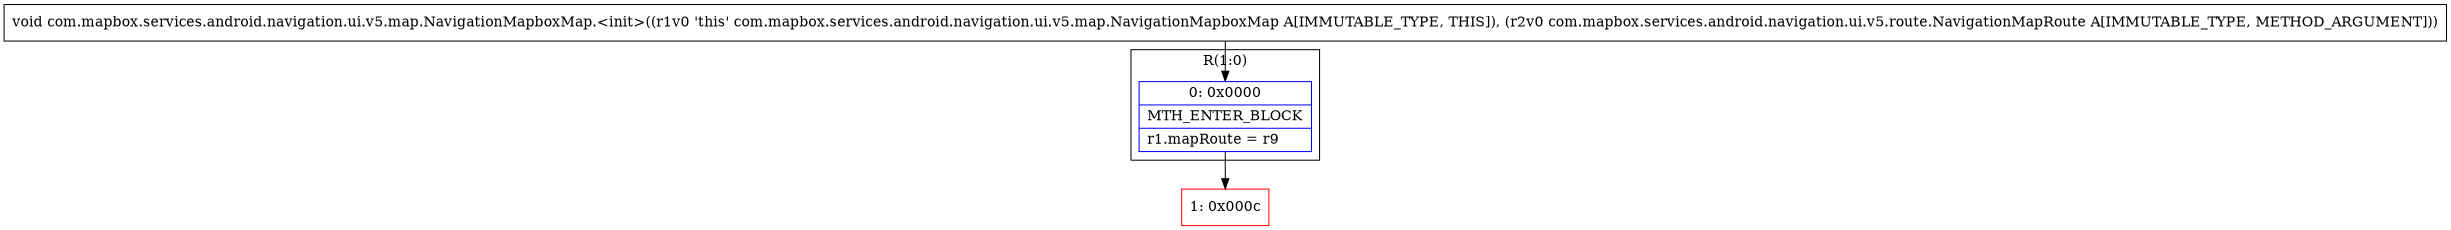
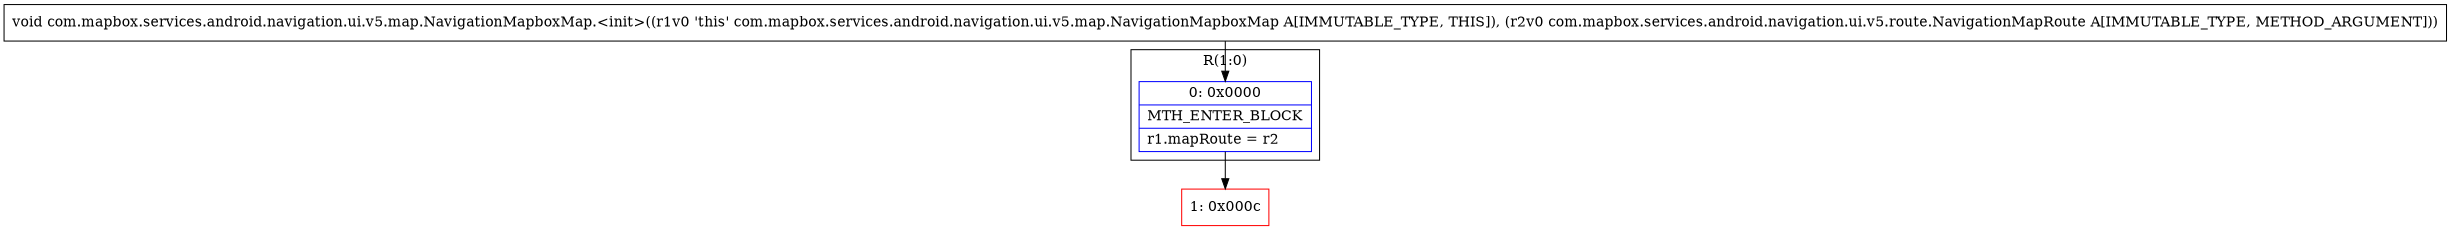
(1213, 139) -> (1213, 139)
